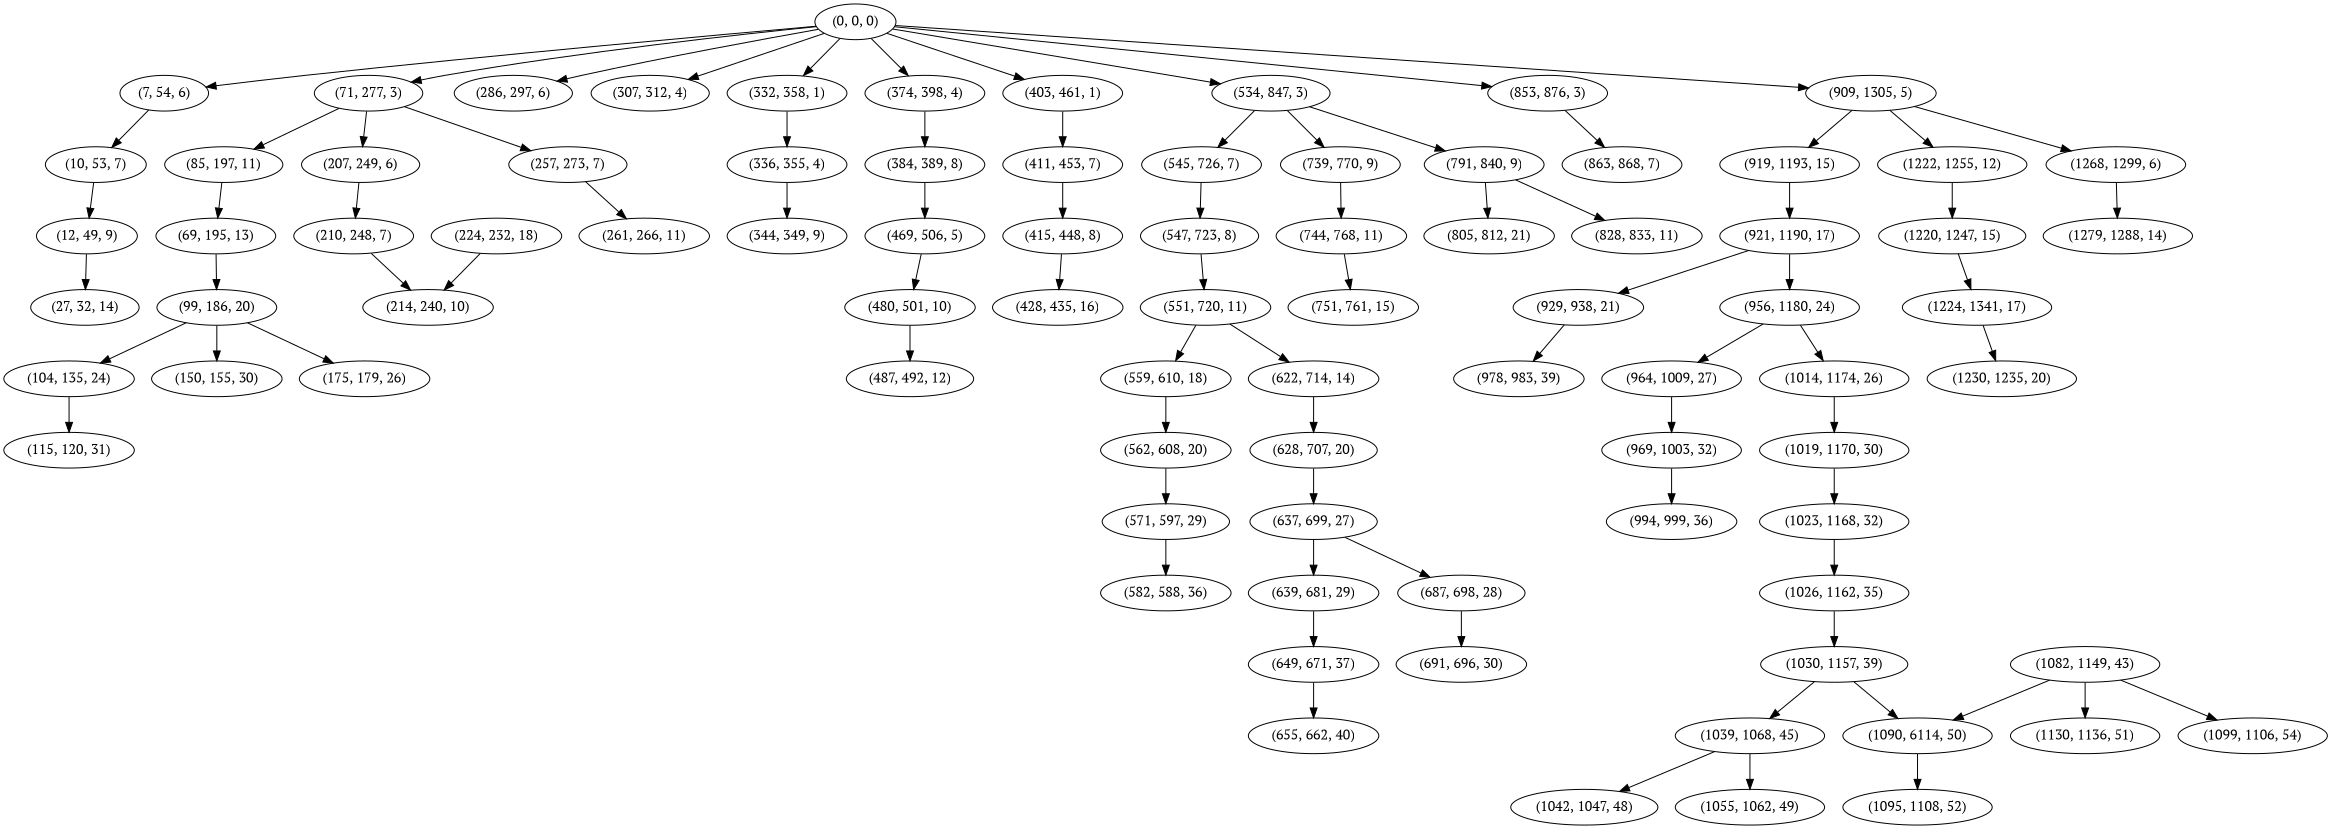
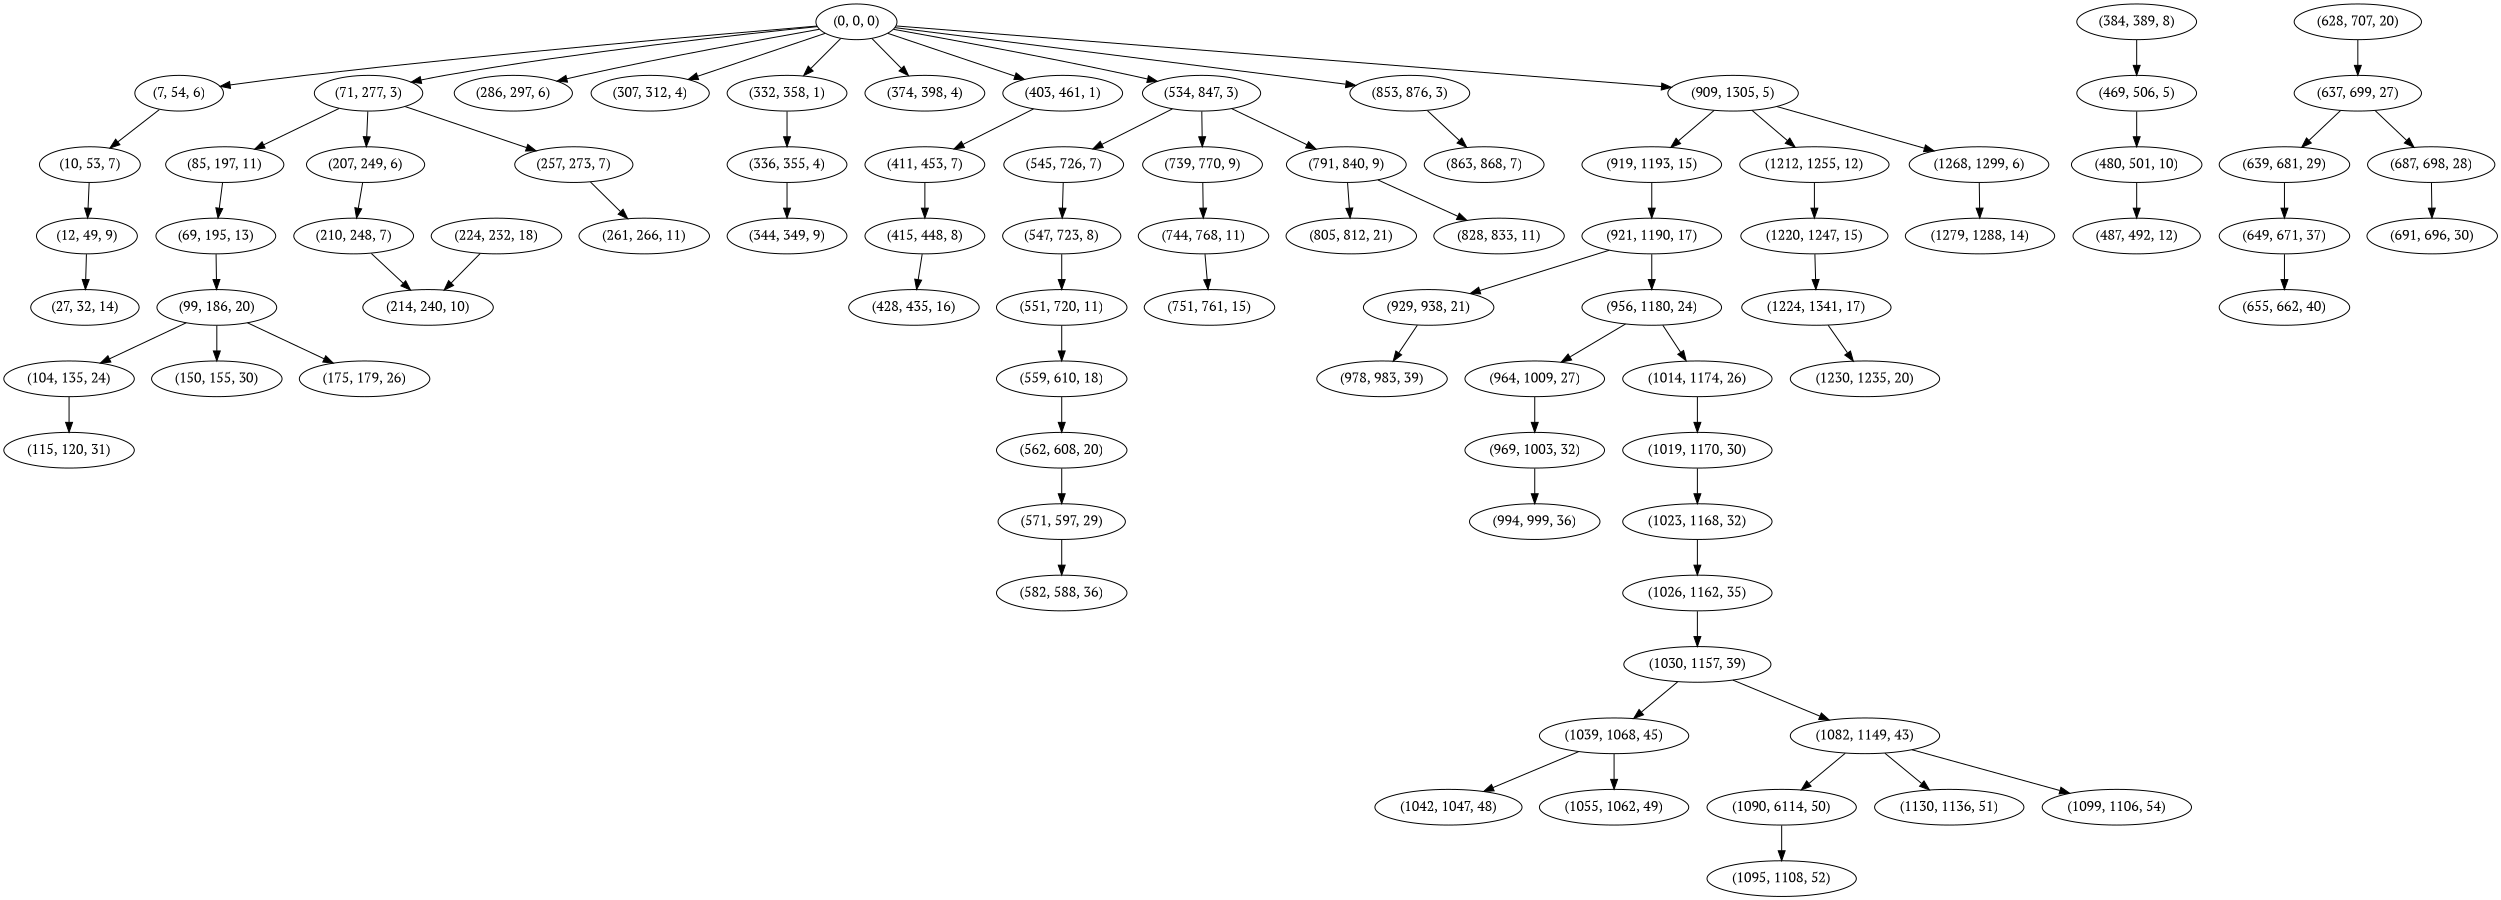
(925, 124) -> none
(1952, 165) -> (1814, 165)
(1314, 379) -> none
(1872, 697) -> (1776, 698)
